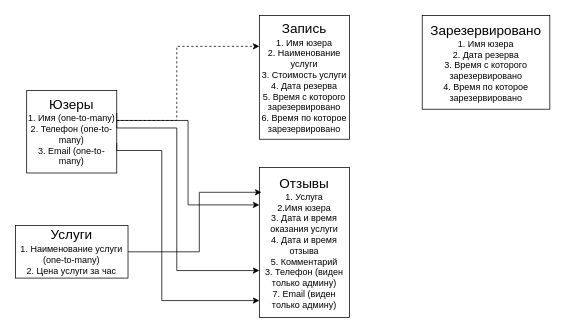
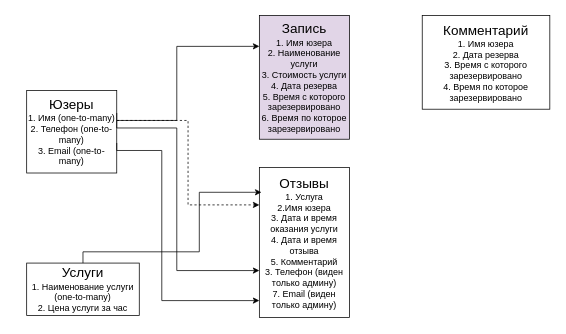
(179, 46) -> (179, 46)
(486, 63) -> (486, 63)
(304, 77) -> (304, 77)
(188, 191) -> (188, 191)
(72, 252) -> (83, 289)
